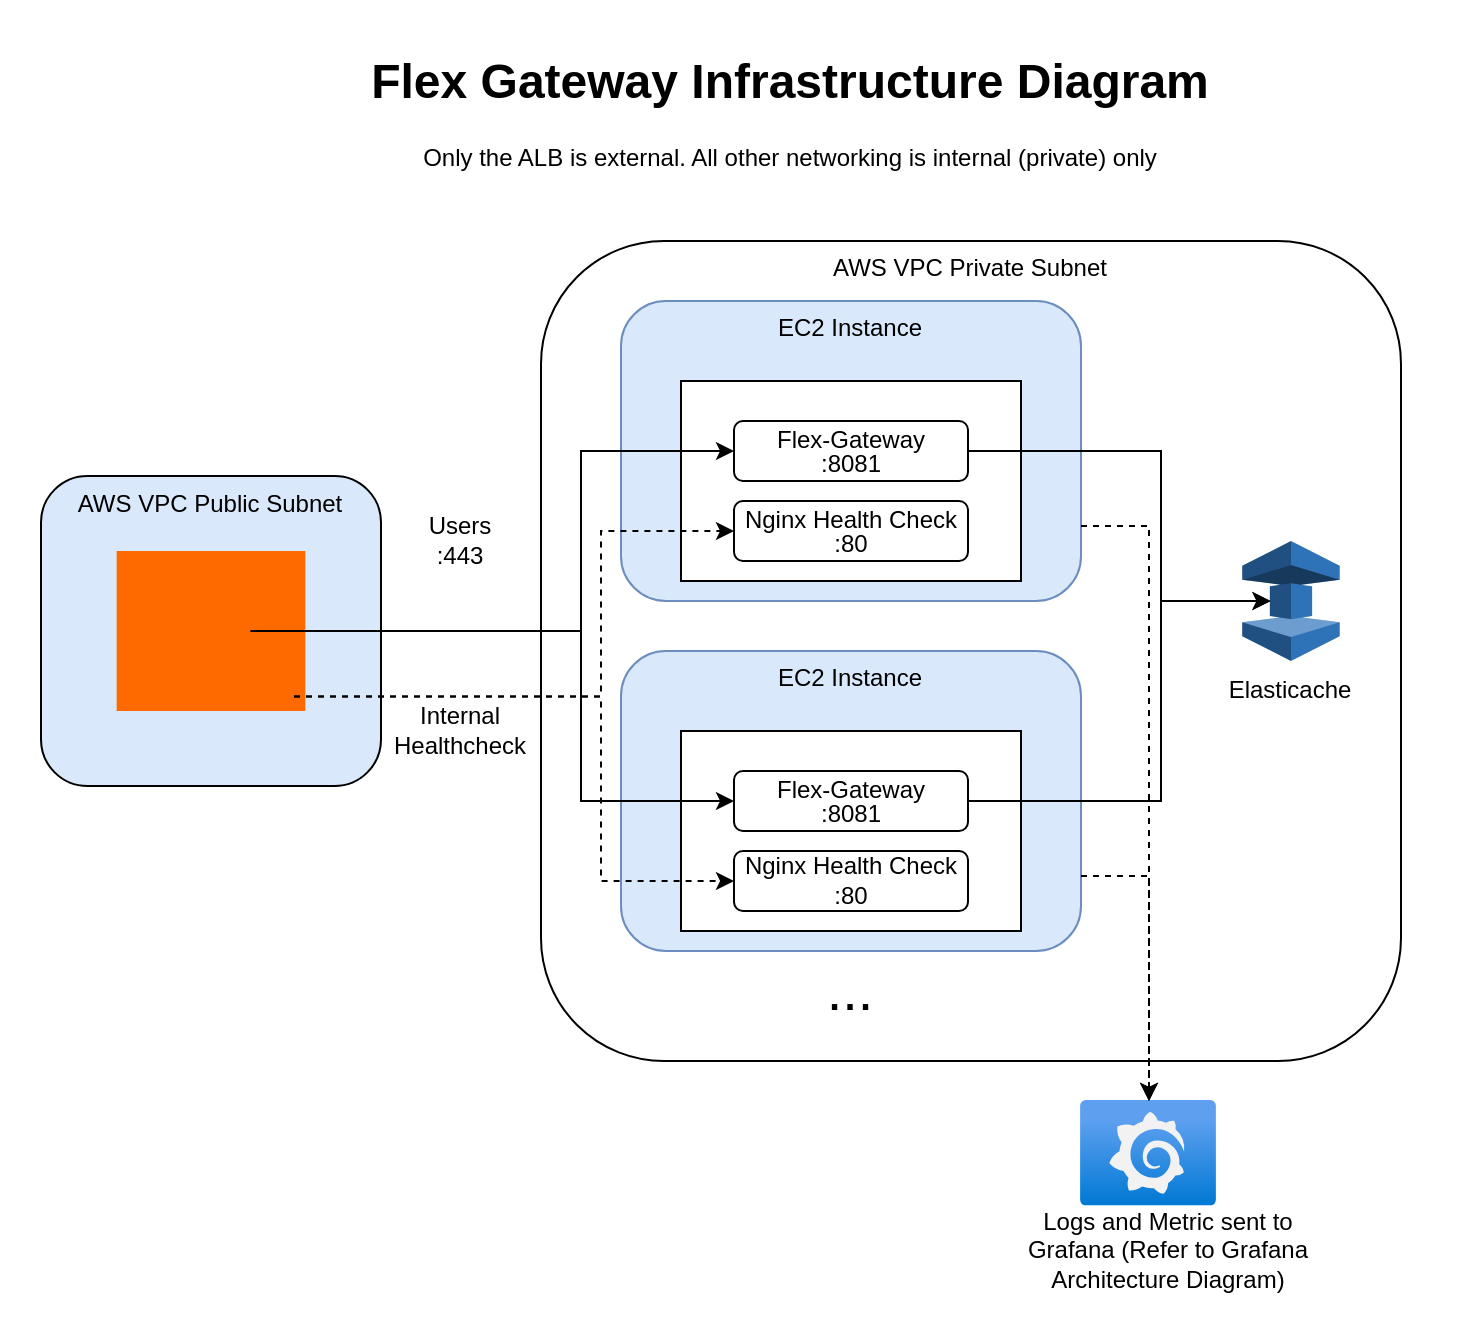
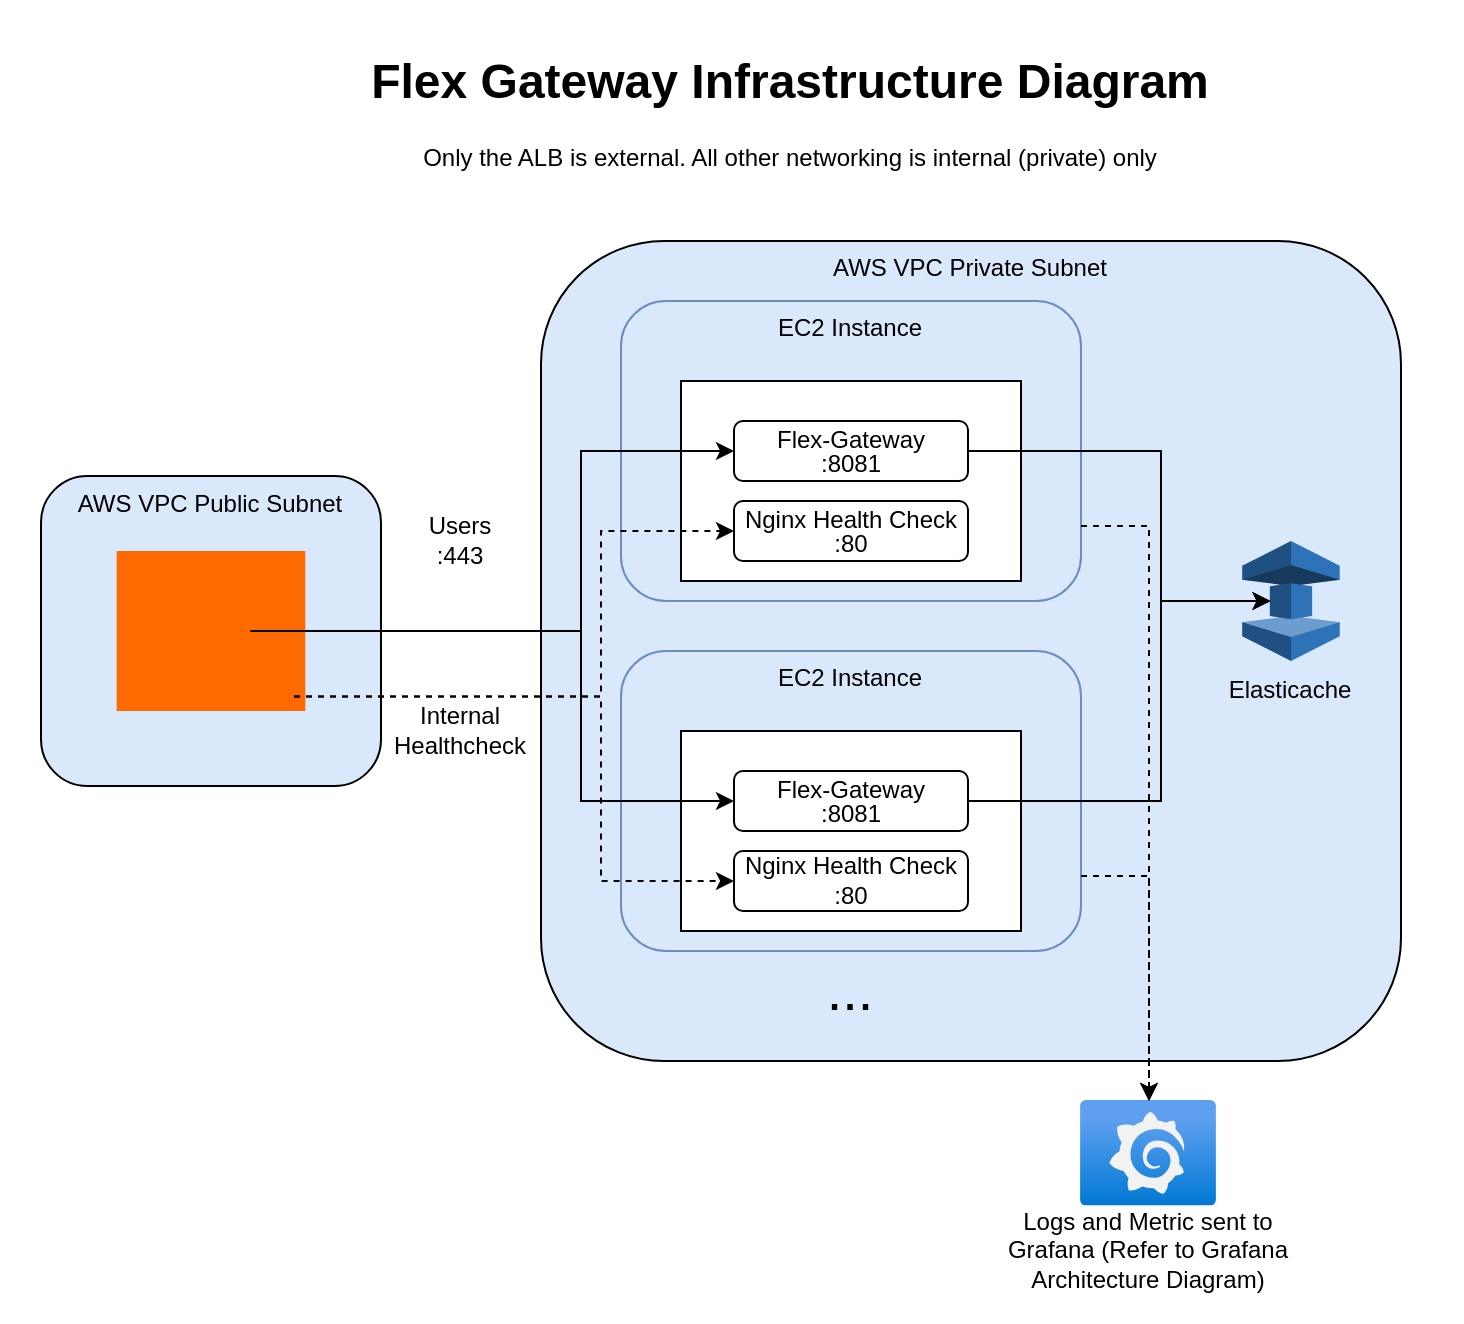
(971, 269) -> (971, 269)
(1169, 1251) -> (1149, 1251)
